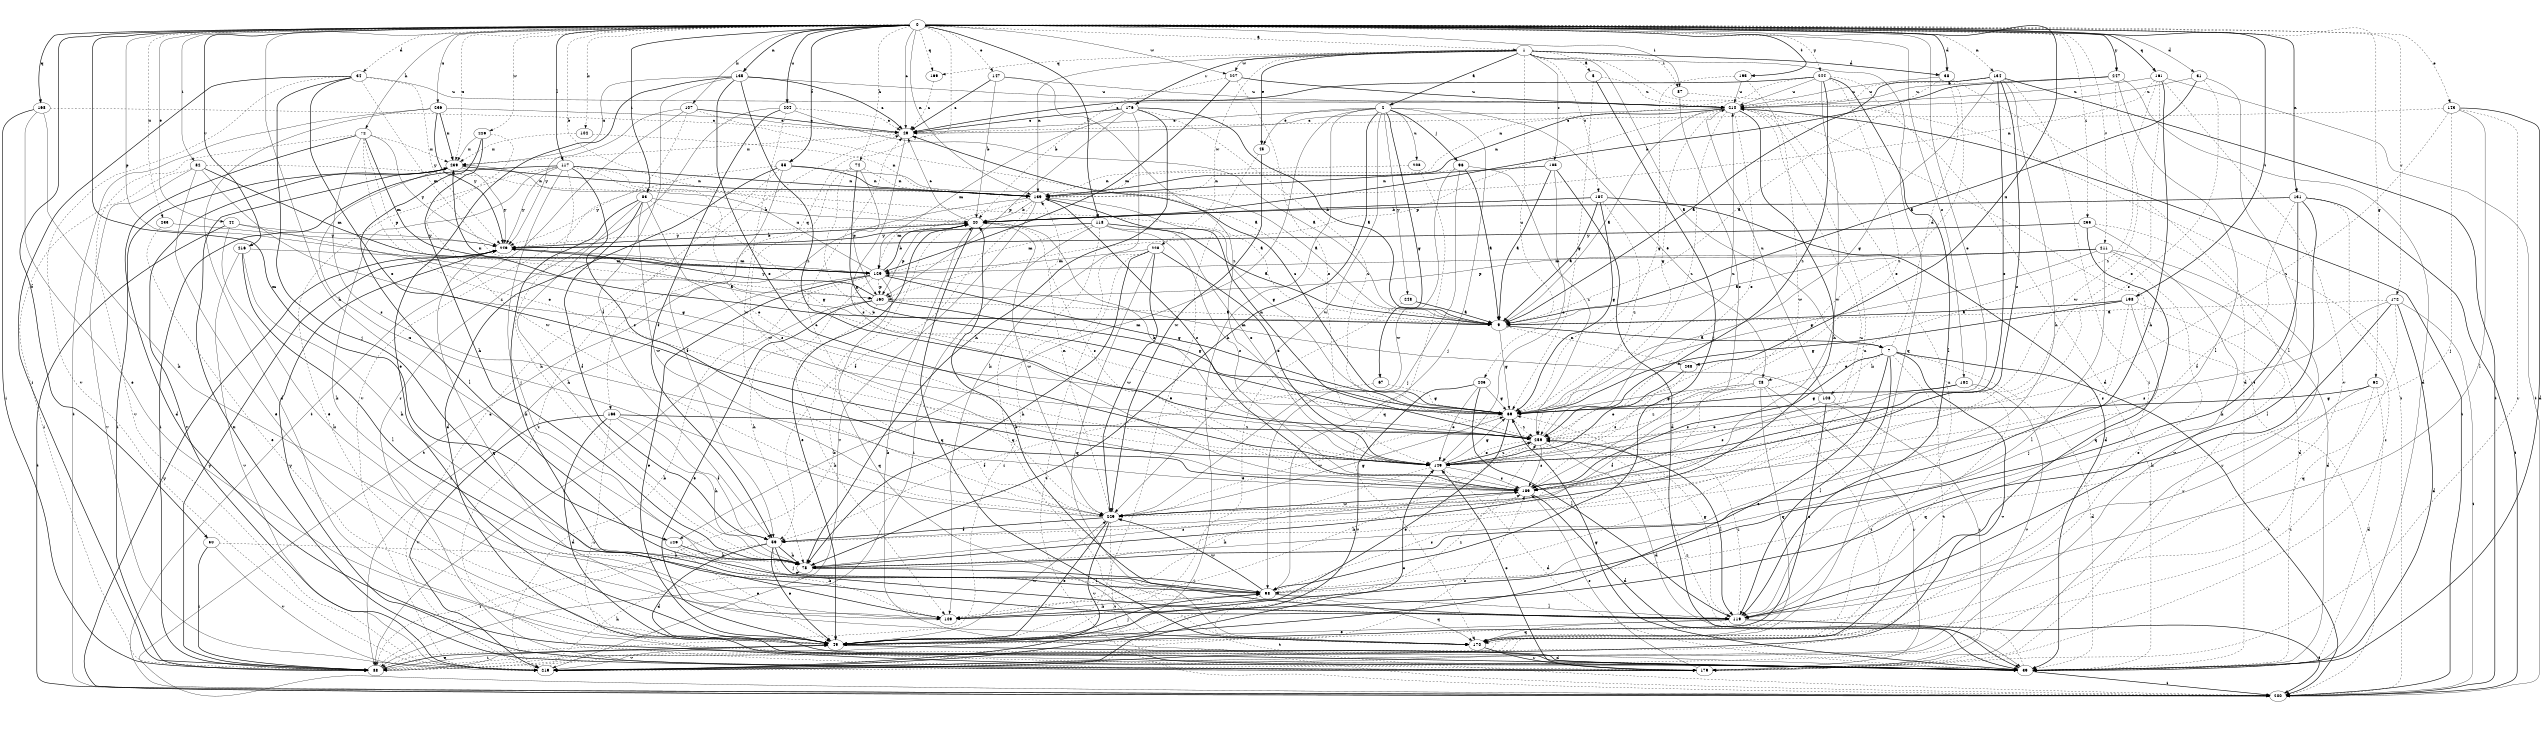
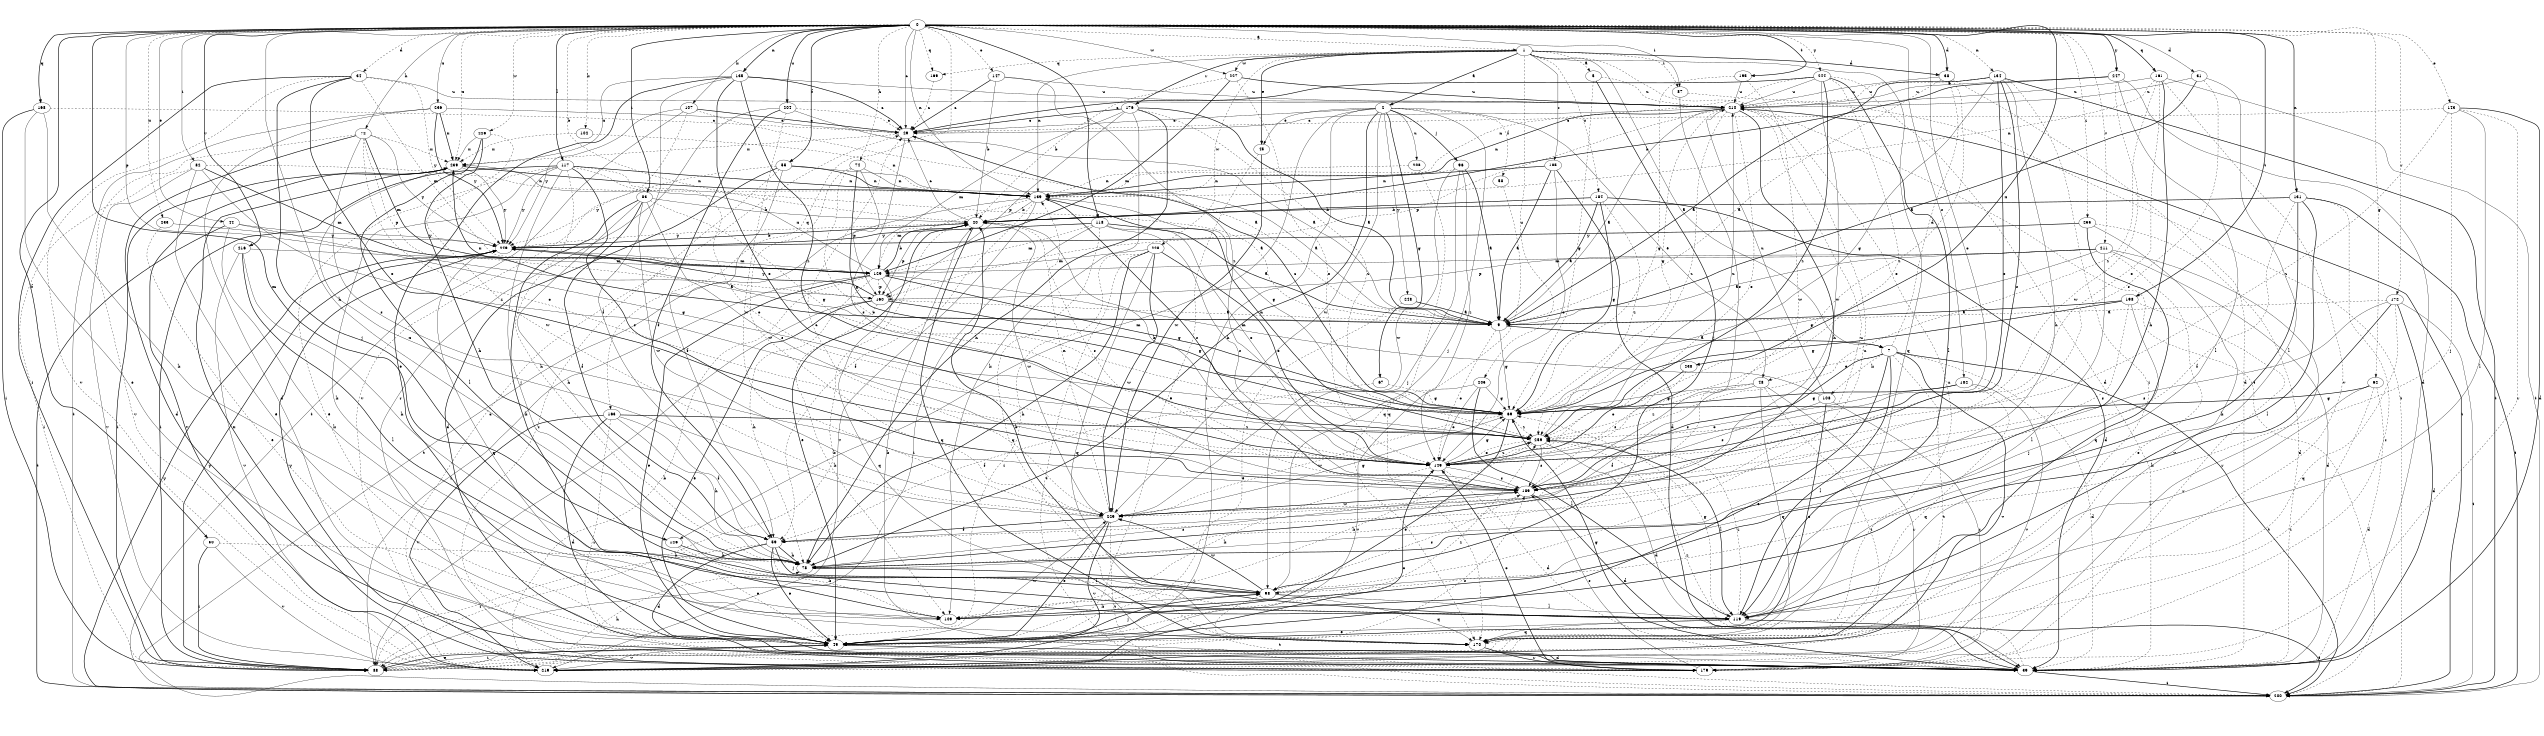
none -> (1501, 181)
(943, 191) -> (943, 191)
(1565, 279) -> (1464, 329)
(1593, 344) -> (1461, 391)
(1161, 628) -> (1161, 628)
